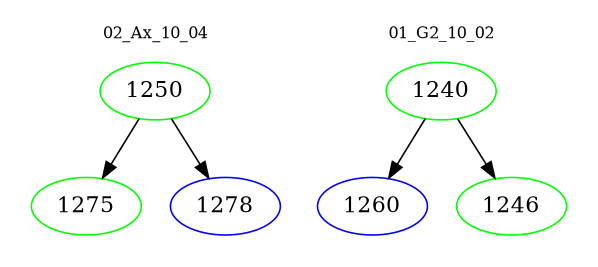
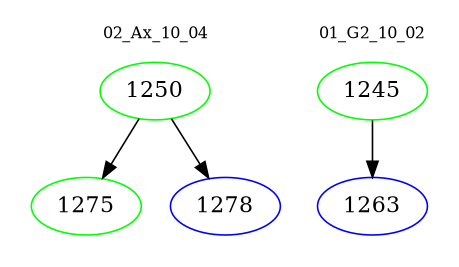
(441, 91) -> (372, 91)
(372, 206) -> (372, 206)
(512, 206) -> none
